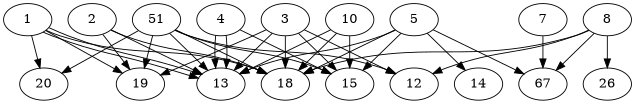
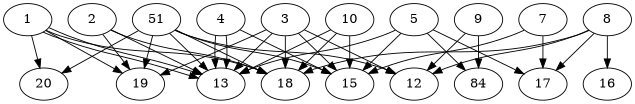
none -> (479, 20)
none -> (484, 44)
(354, 50) -> none
(479, 84) -> (479, 84)
(543, 84) -> (543, 84)
(607, 84) -> (607, 84)
